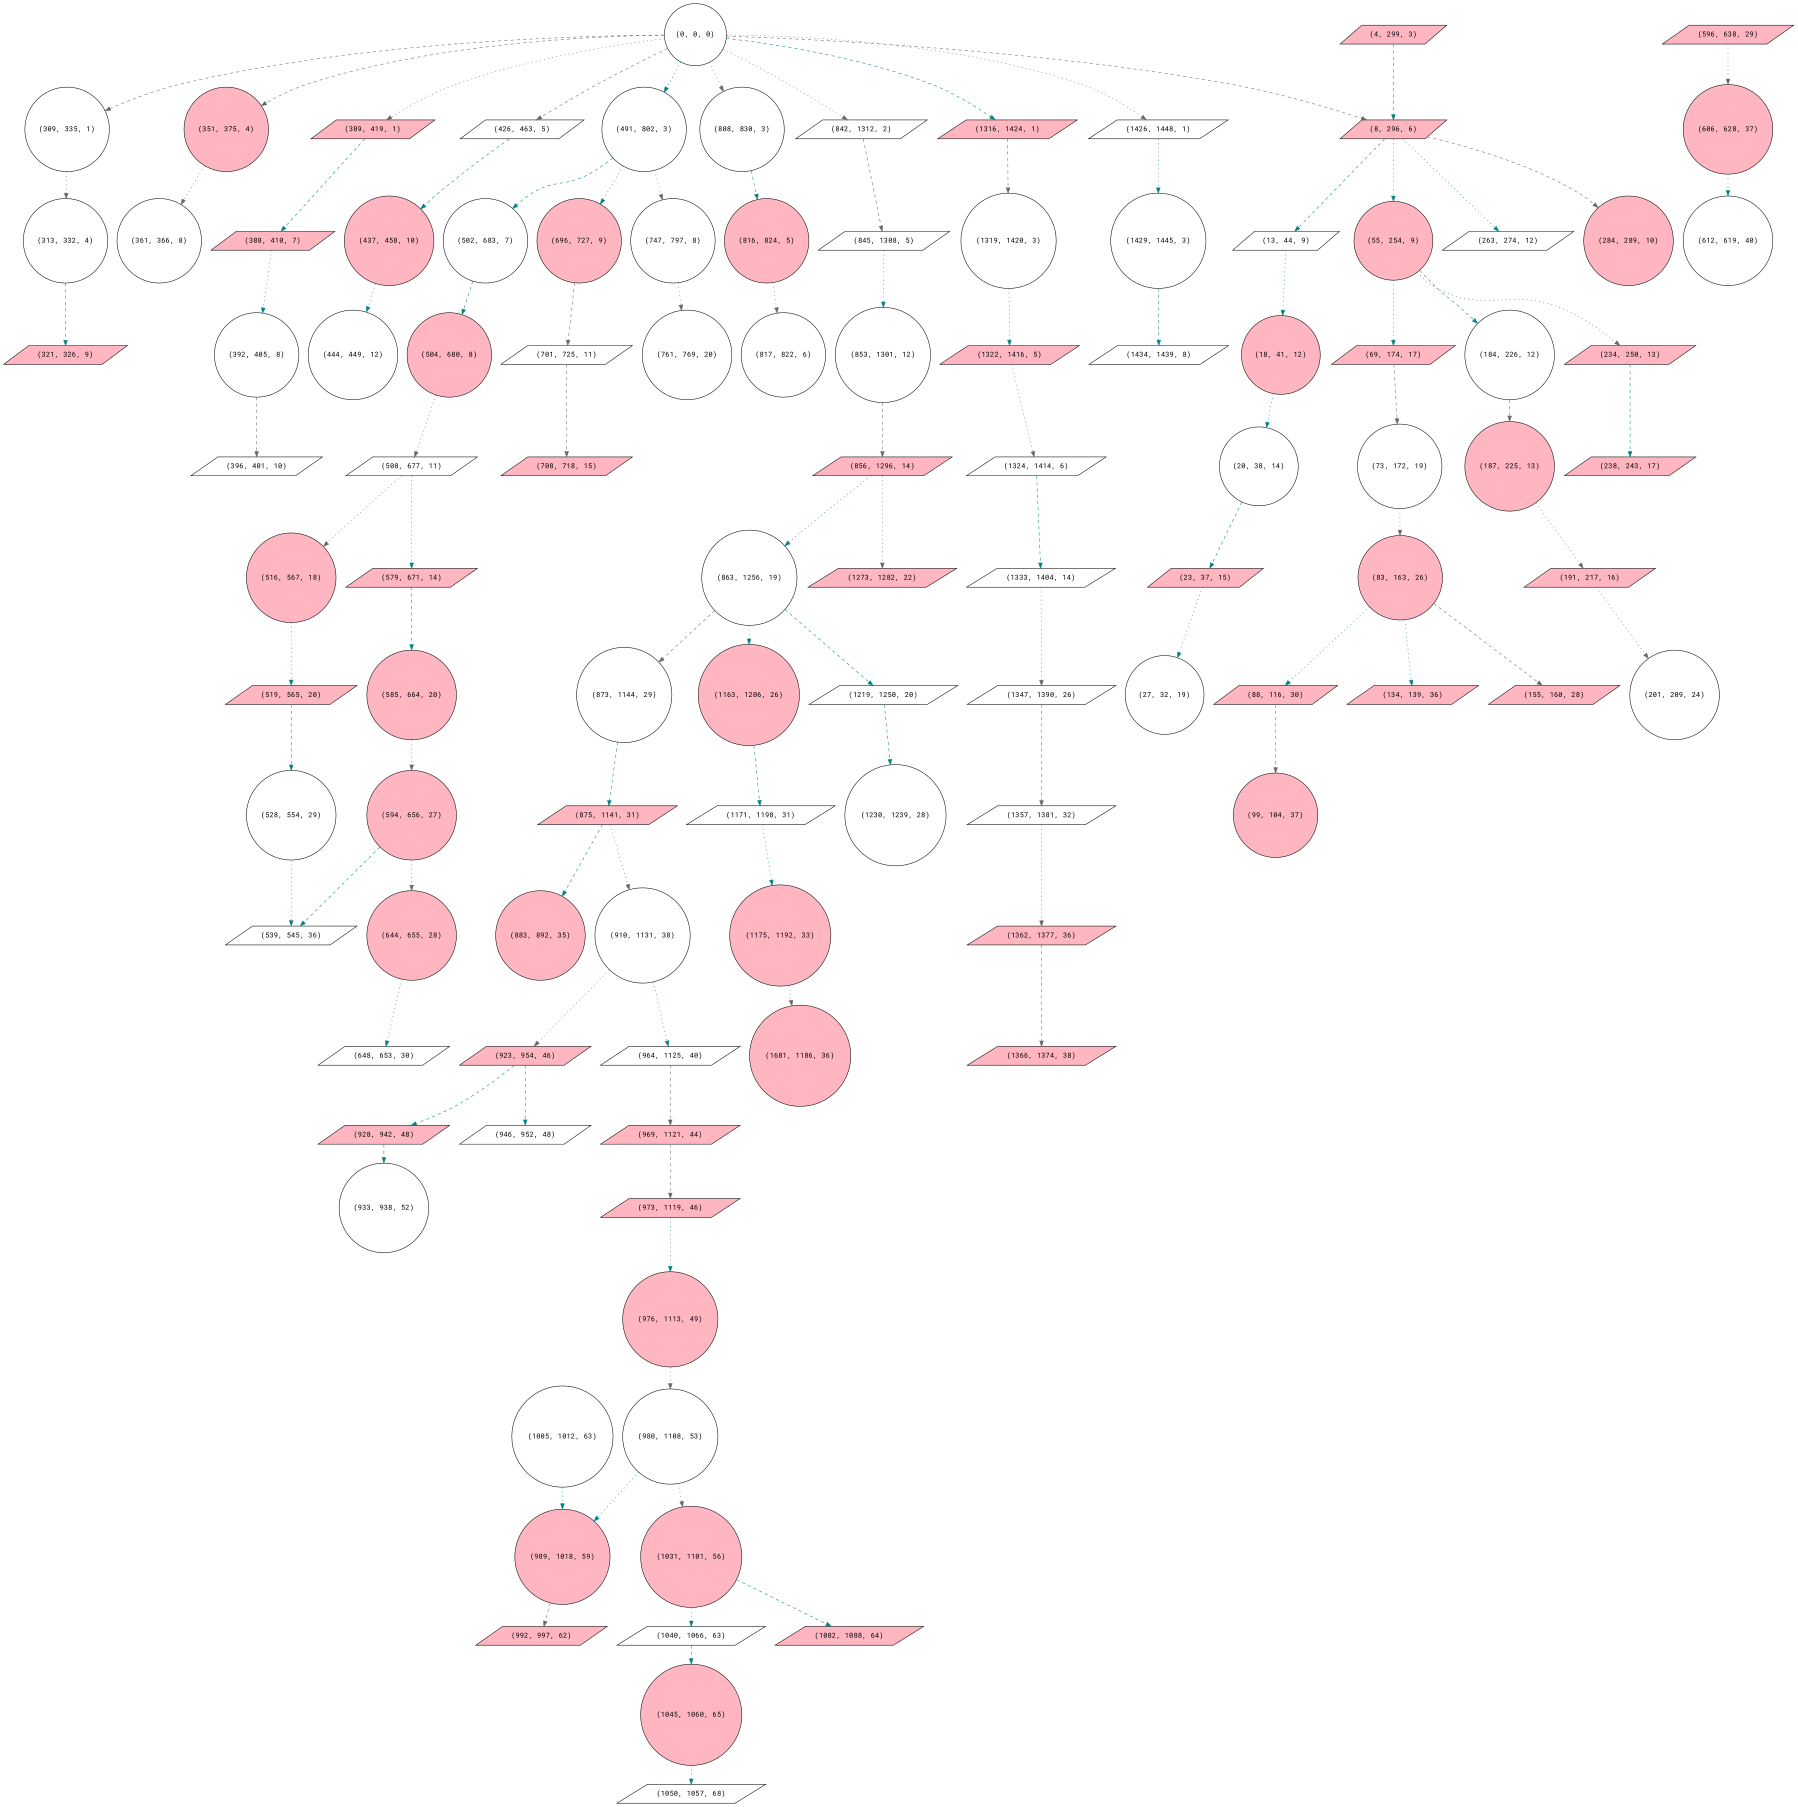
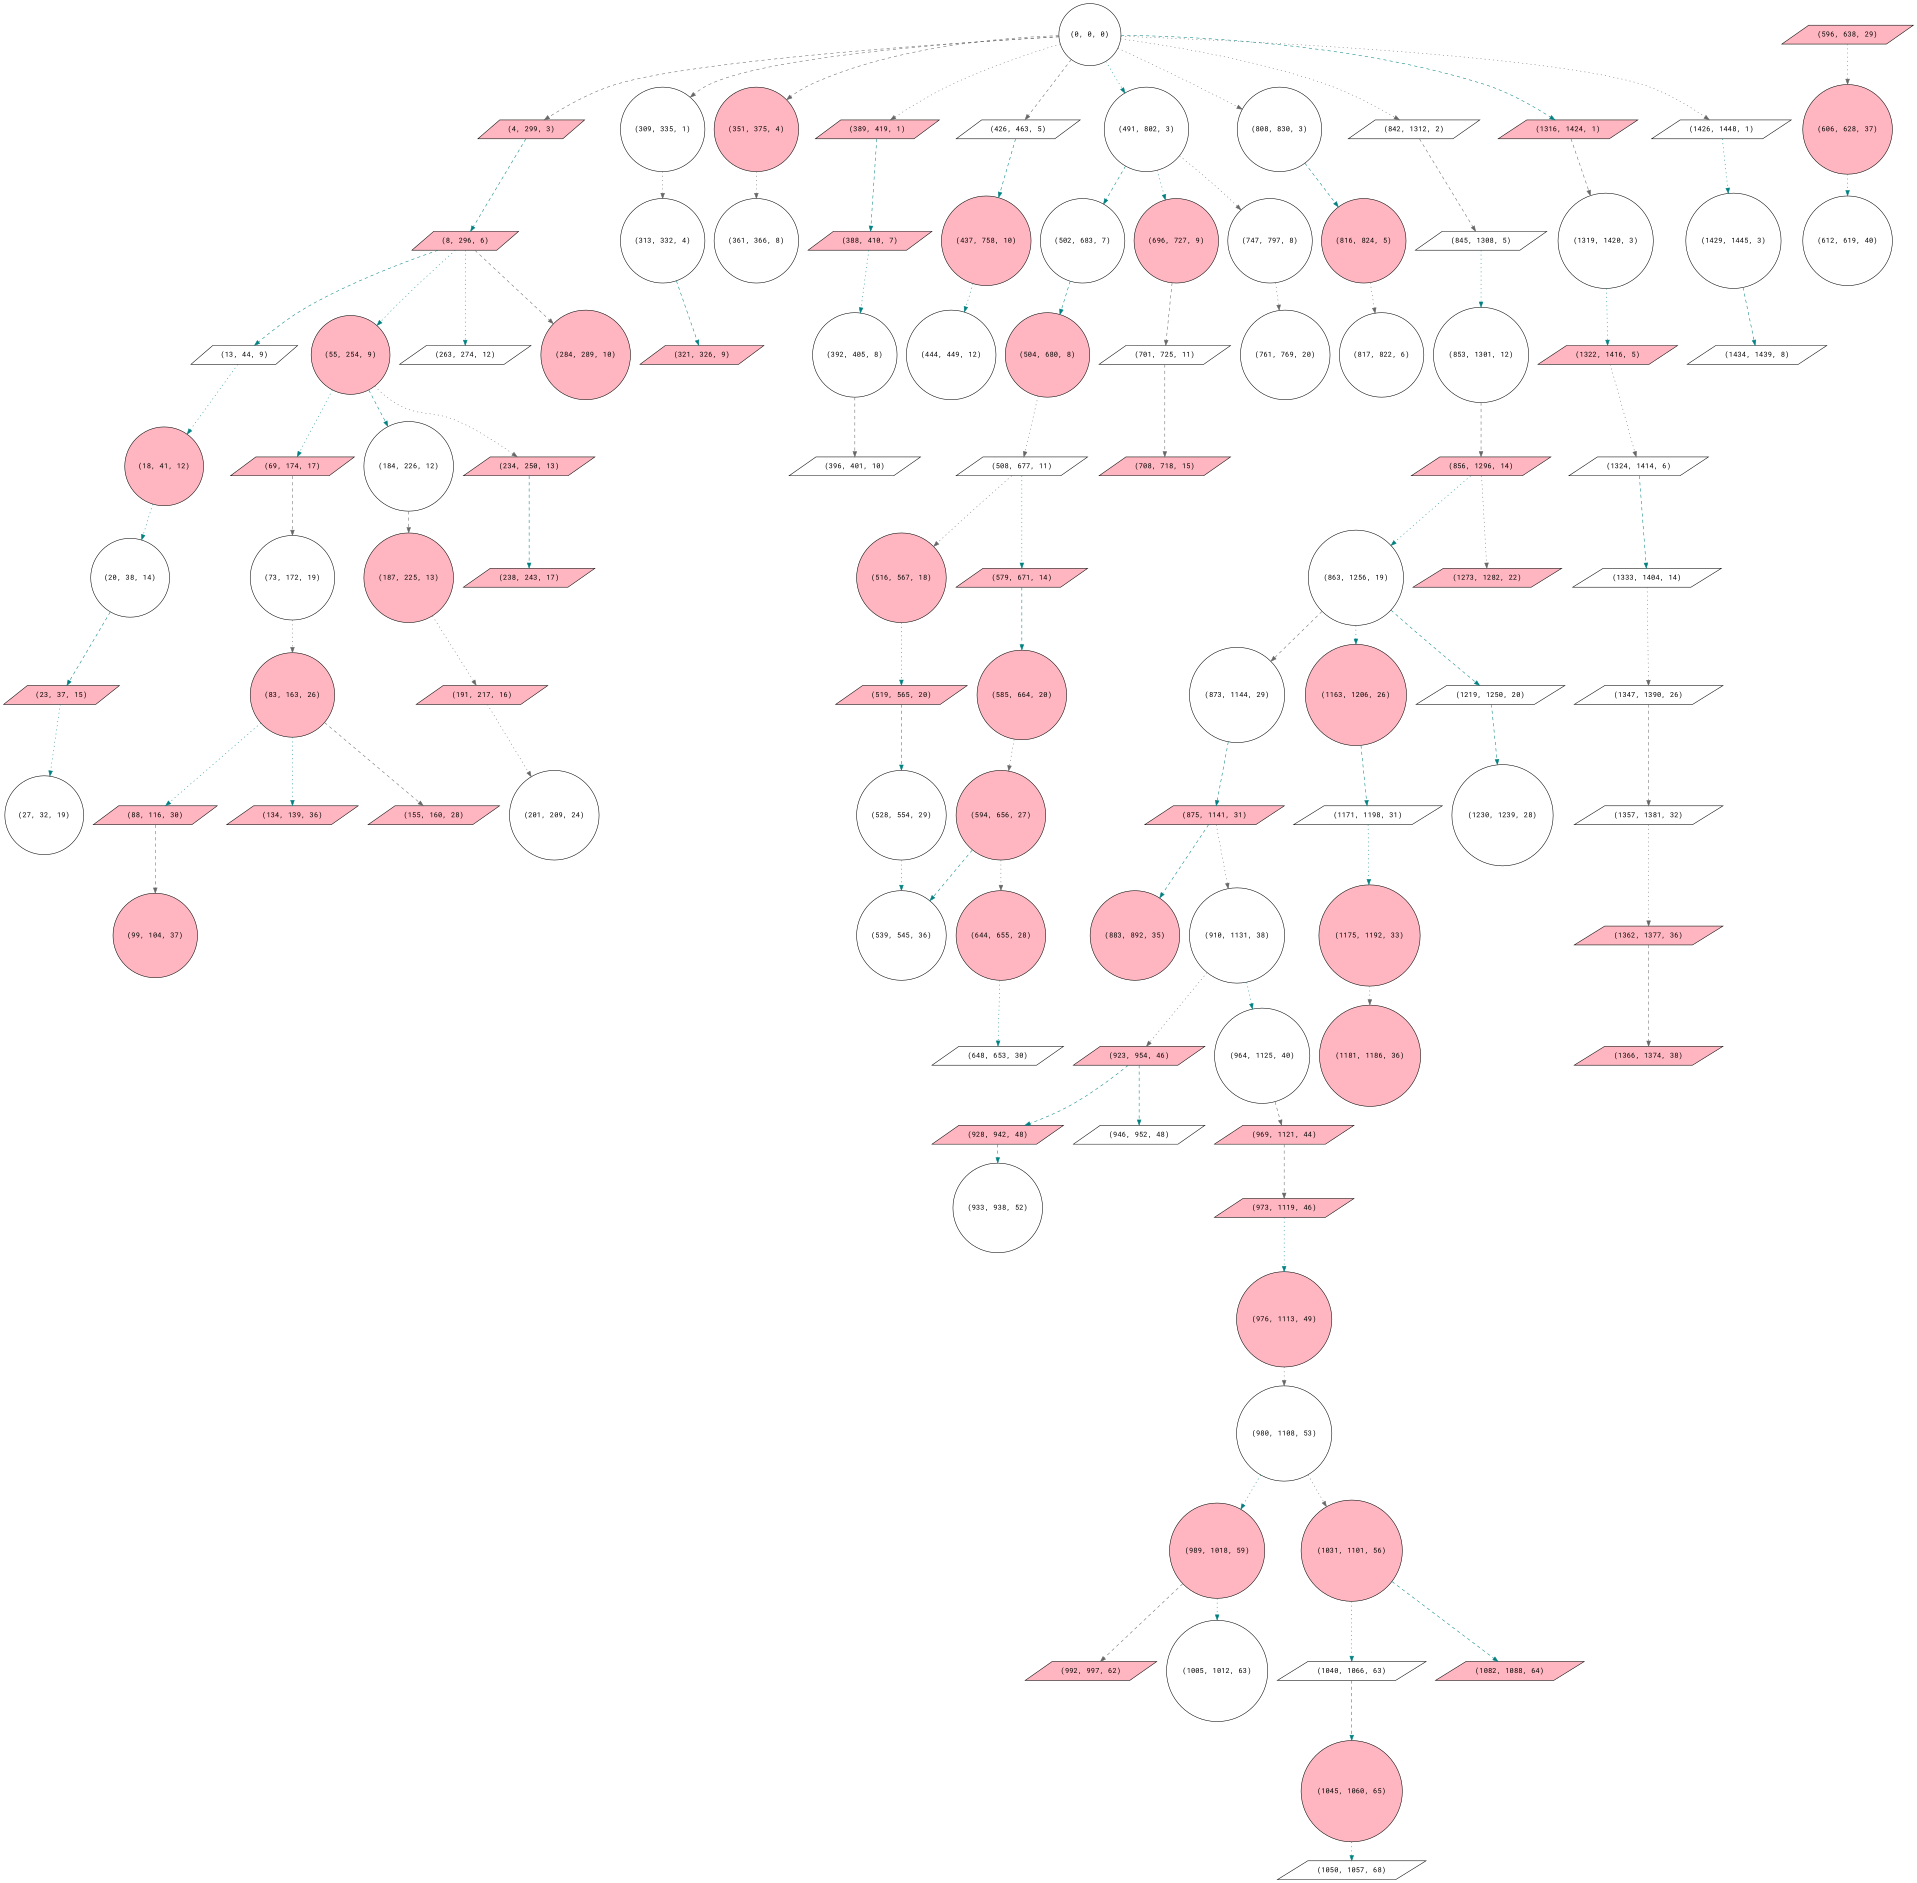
(1047, 59) -> (799, 57)
(389, 241) -> (986, 241)
(291, 936) -> (901, 935)
(670, 1056) -> (1262, 1056)
(800, 1056) -> (1370, 1056)
(562, 1495) -> (1217, 1607)
